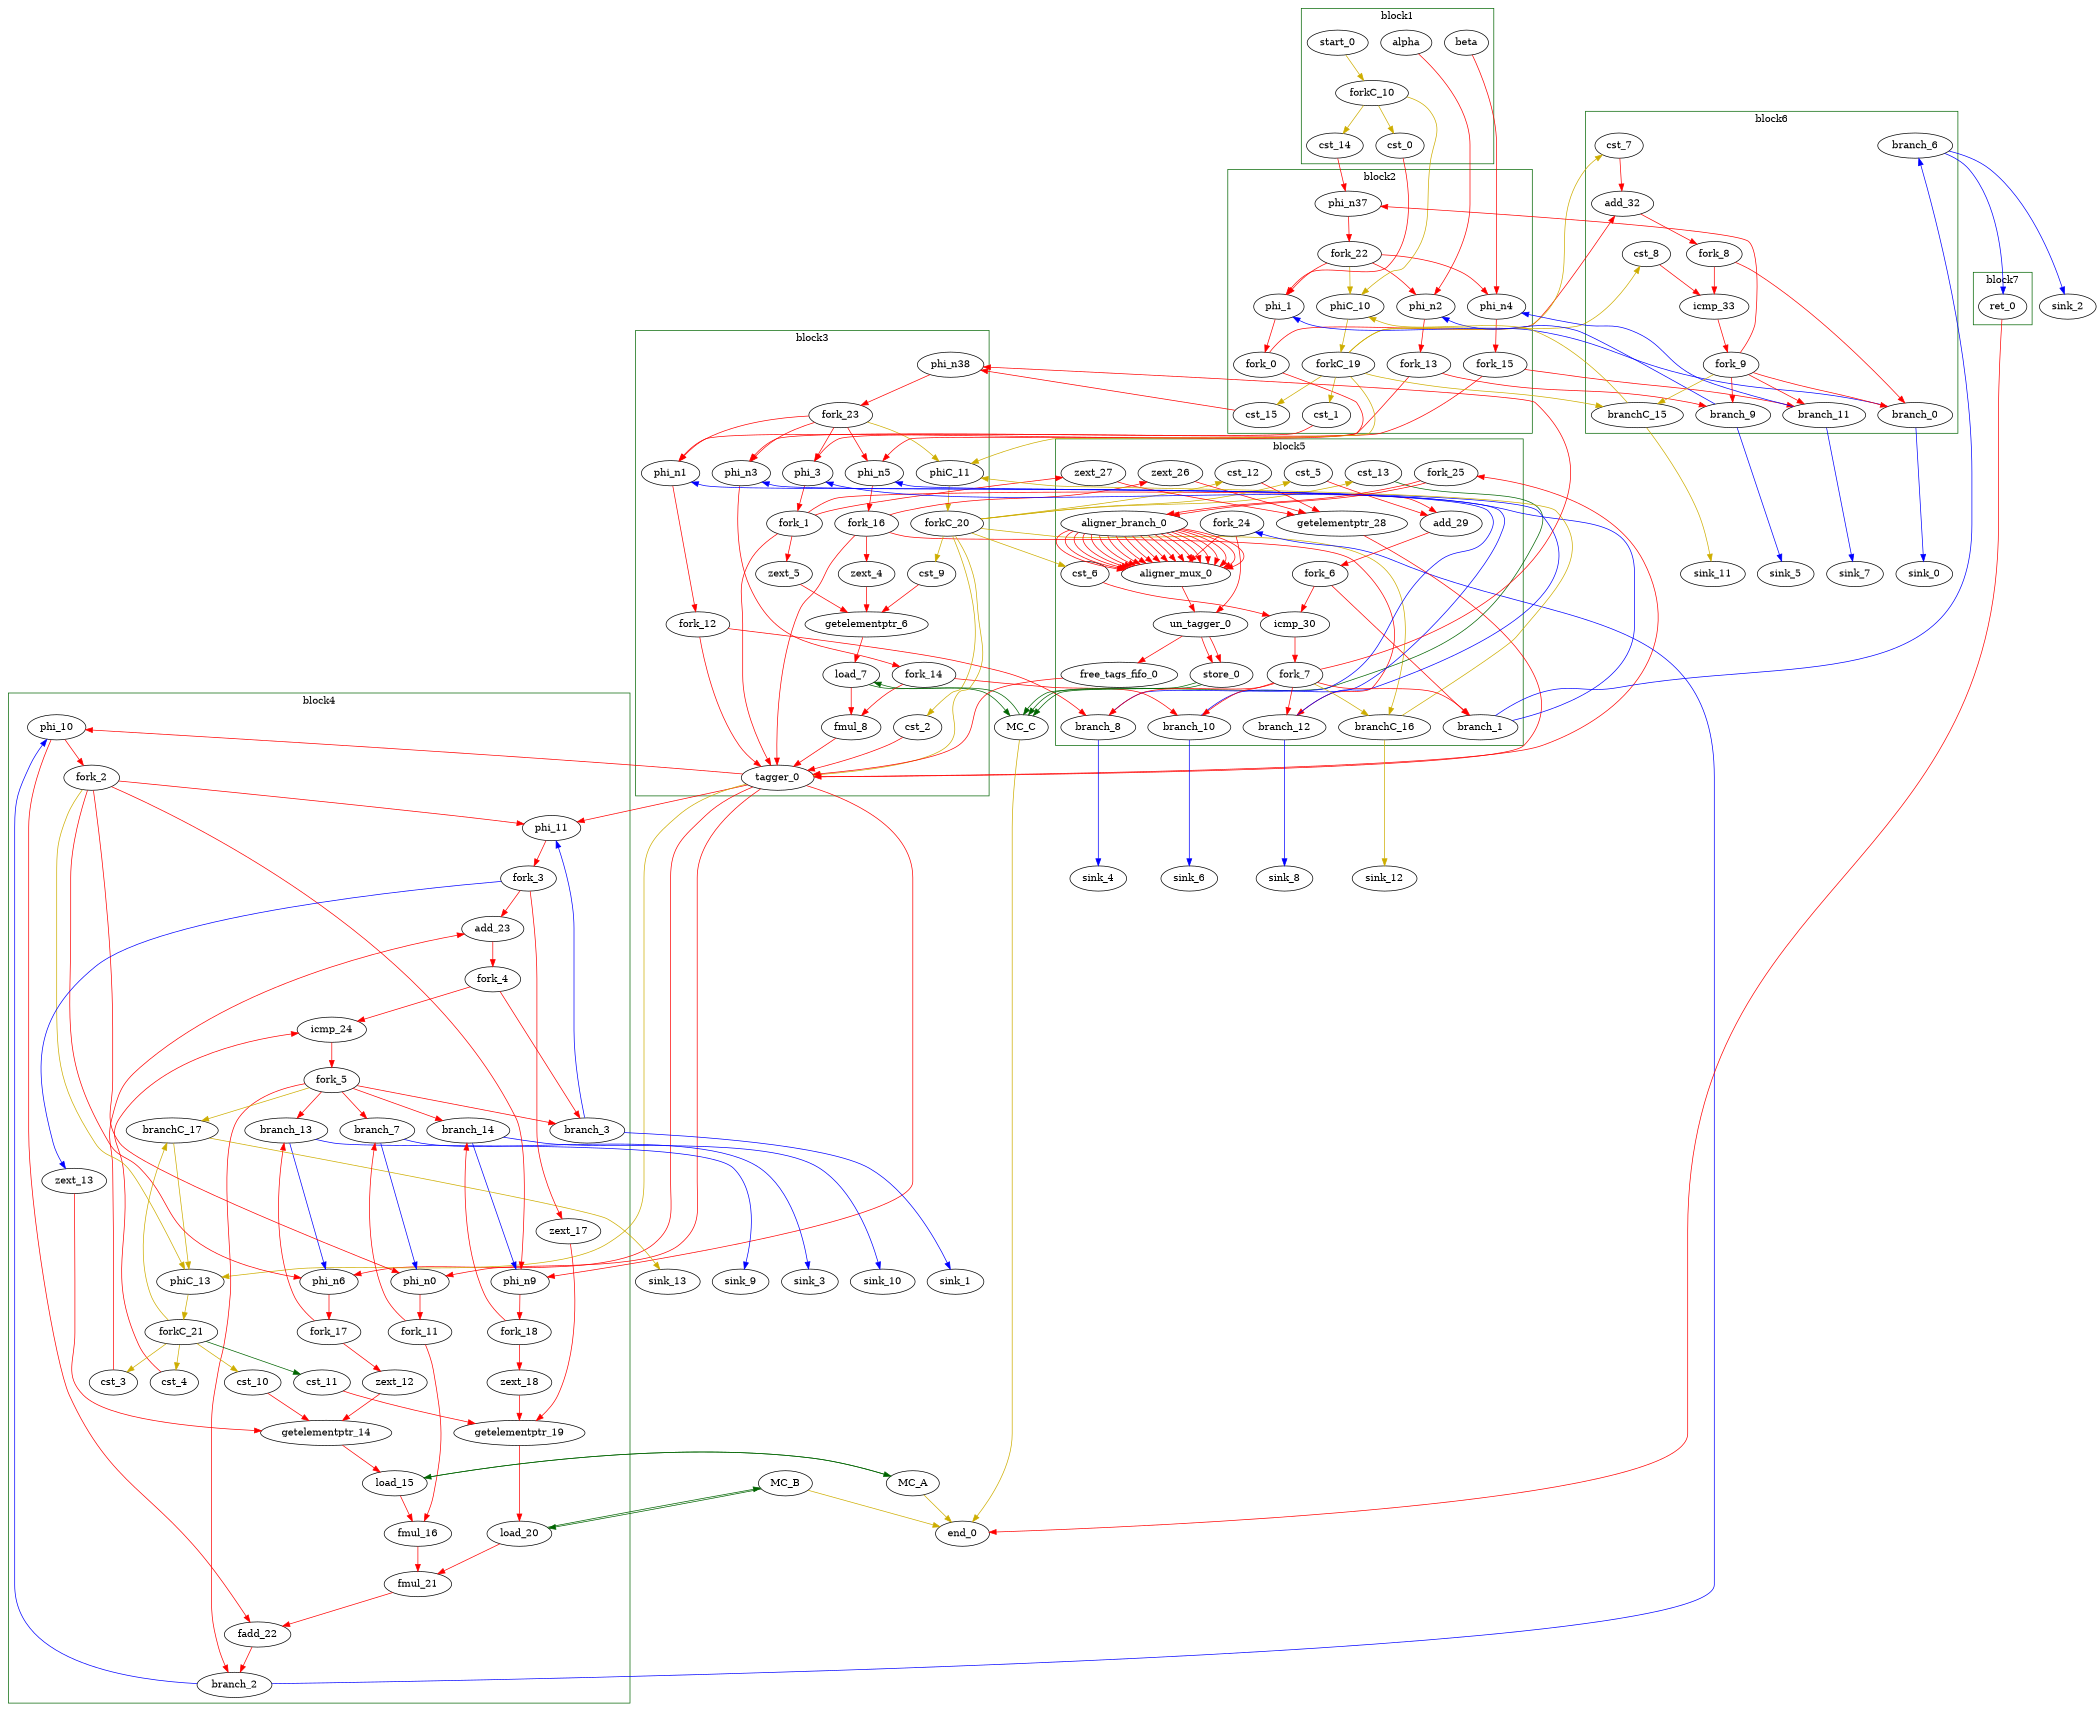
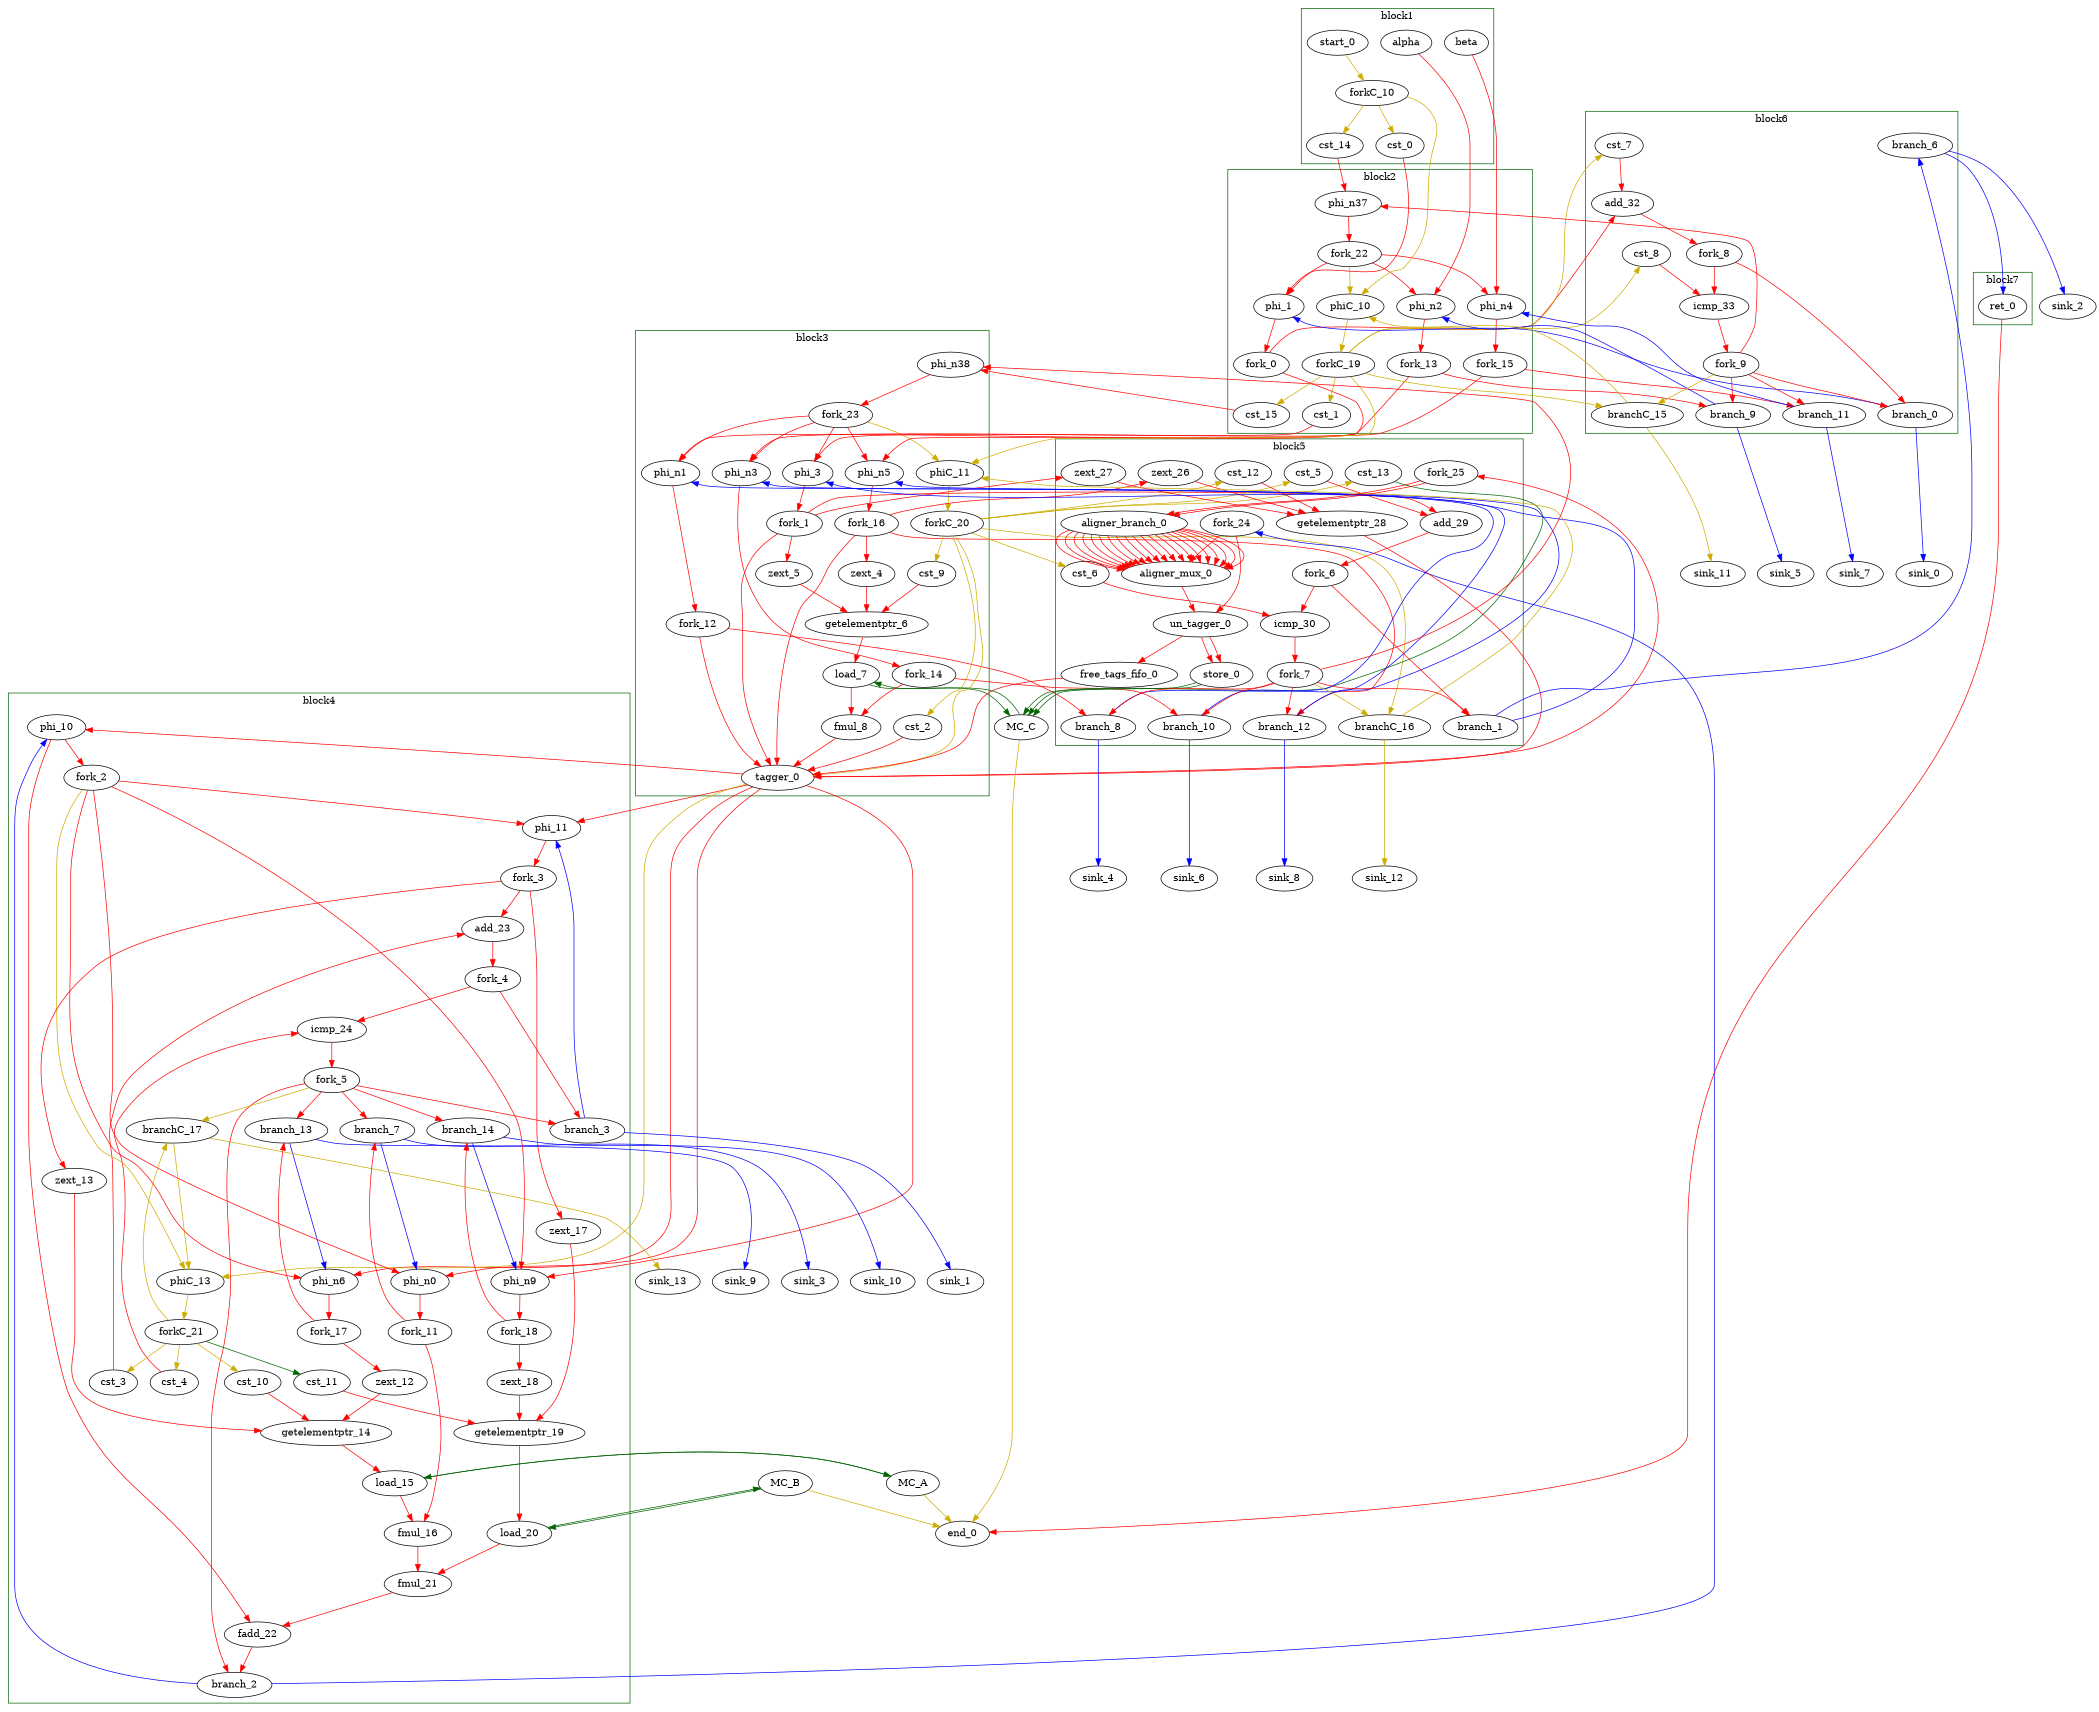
(188, 929) -> (188, 929)
